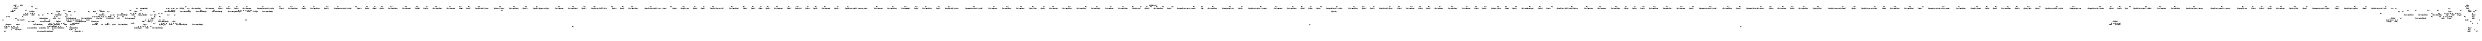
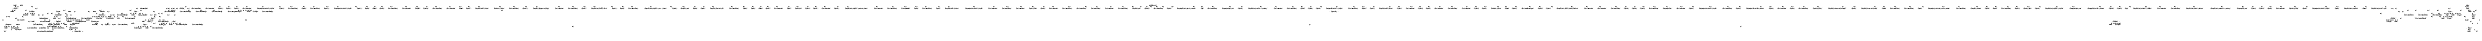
(15, 28) -> (15, 28)
